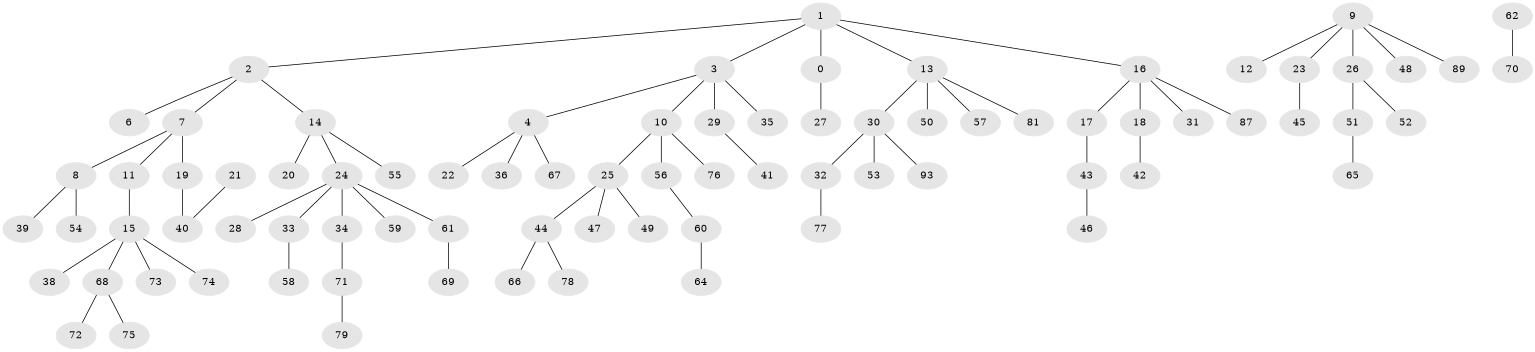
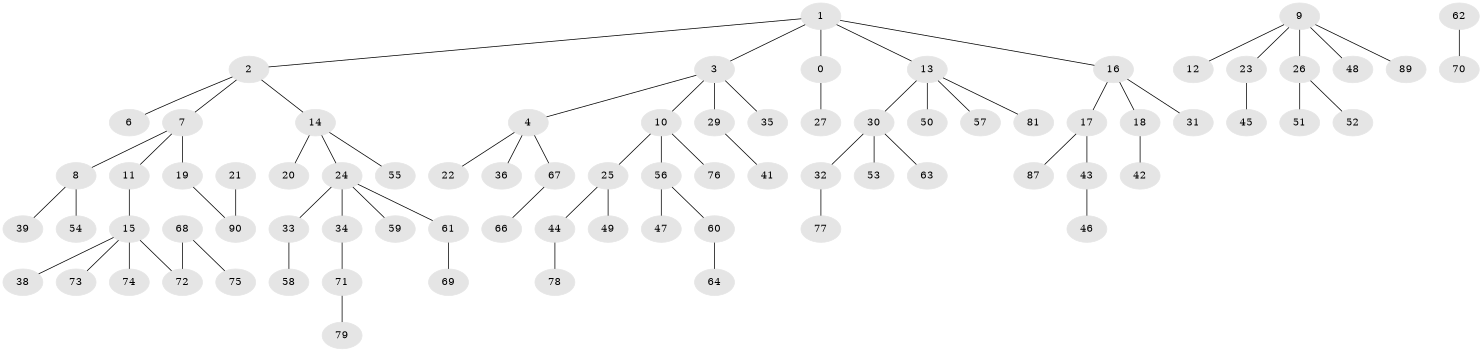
(1193, 96) -> (1060, 149)
(927, 176) -> (927, 176)
(1353, 176) -> none
(601, 203) -> (661, 203)
(183, 229) -> (236, 229)
(236, 229) -> none
(116, 256) -> (156, 256)
(528, 256) -> (528, 202)
